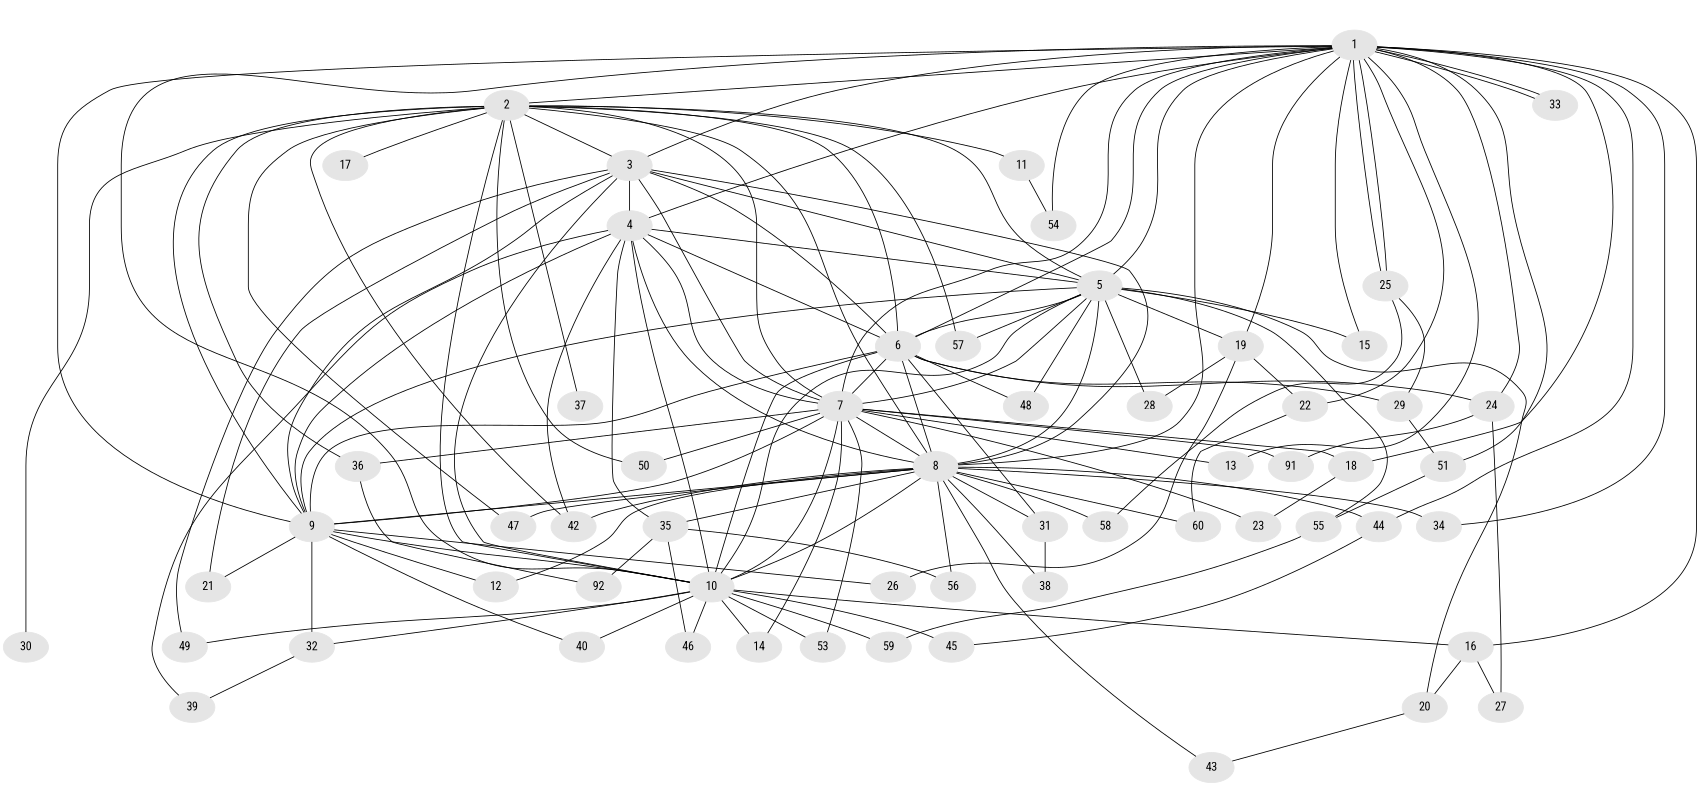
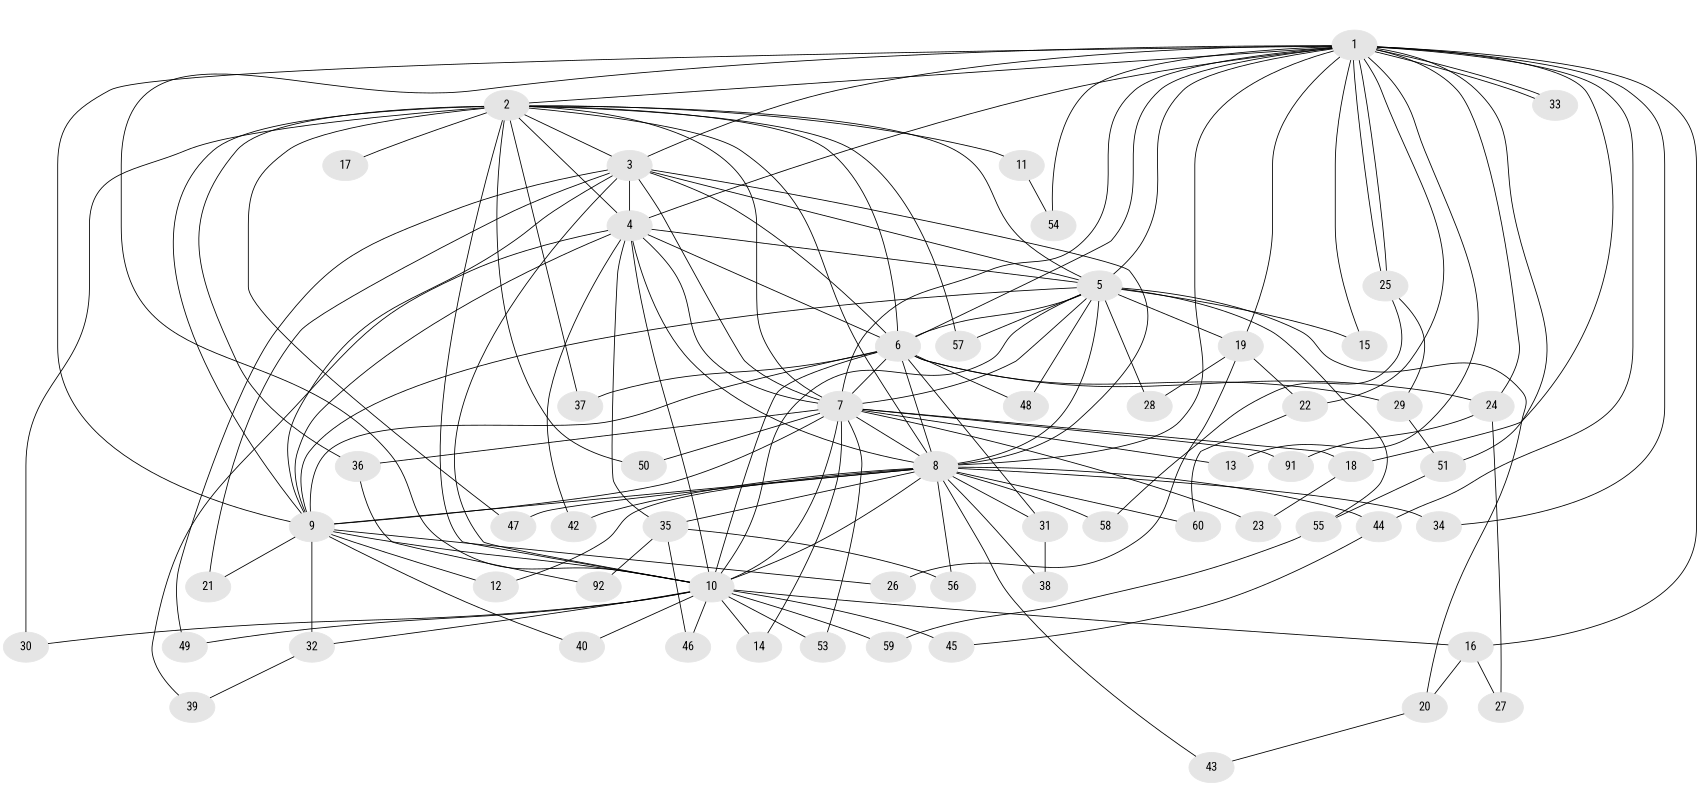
(360, 275) -> (568, 165)
none -> (737, 372)
none -> (337, 621)
